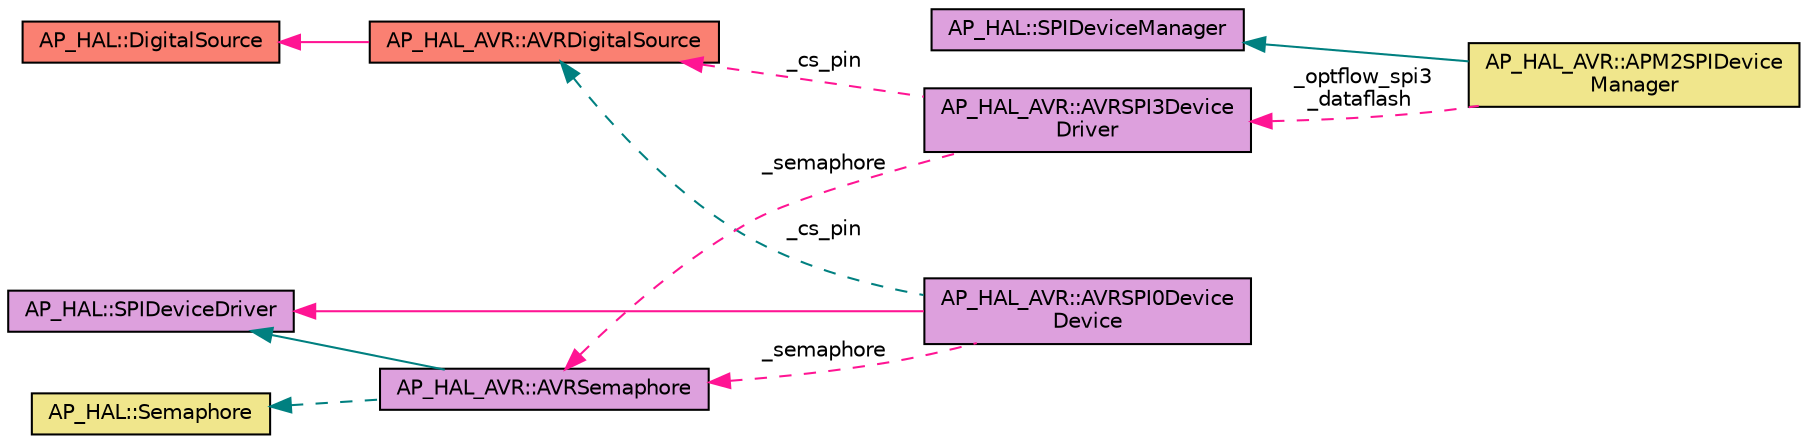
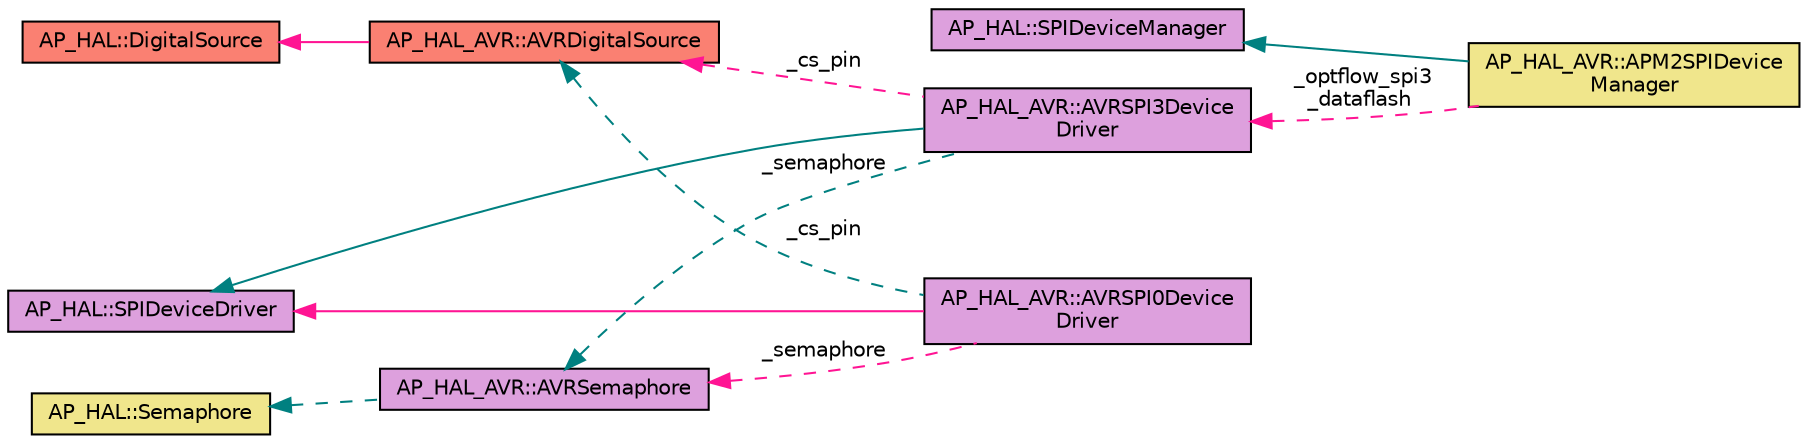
(754, 220) -> (754, 220)
(1088, 311) -> (1088, 311)
(358, 352) -> (574, 188)
